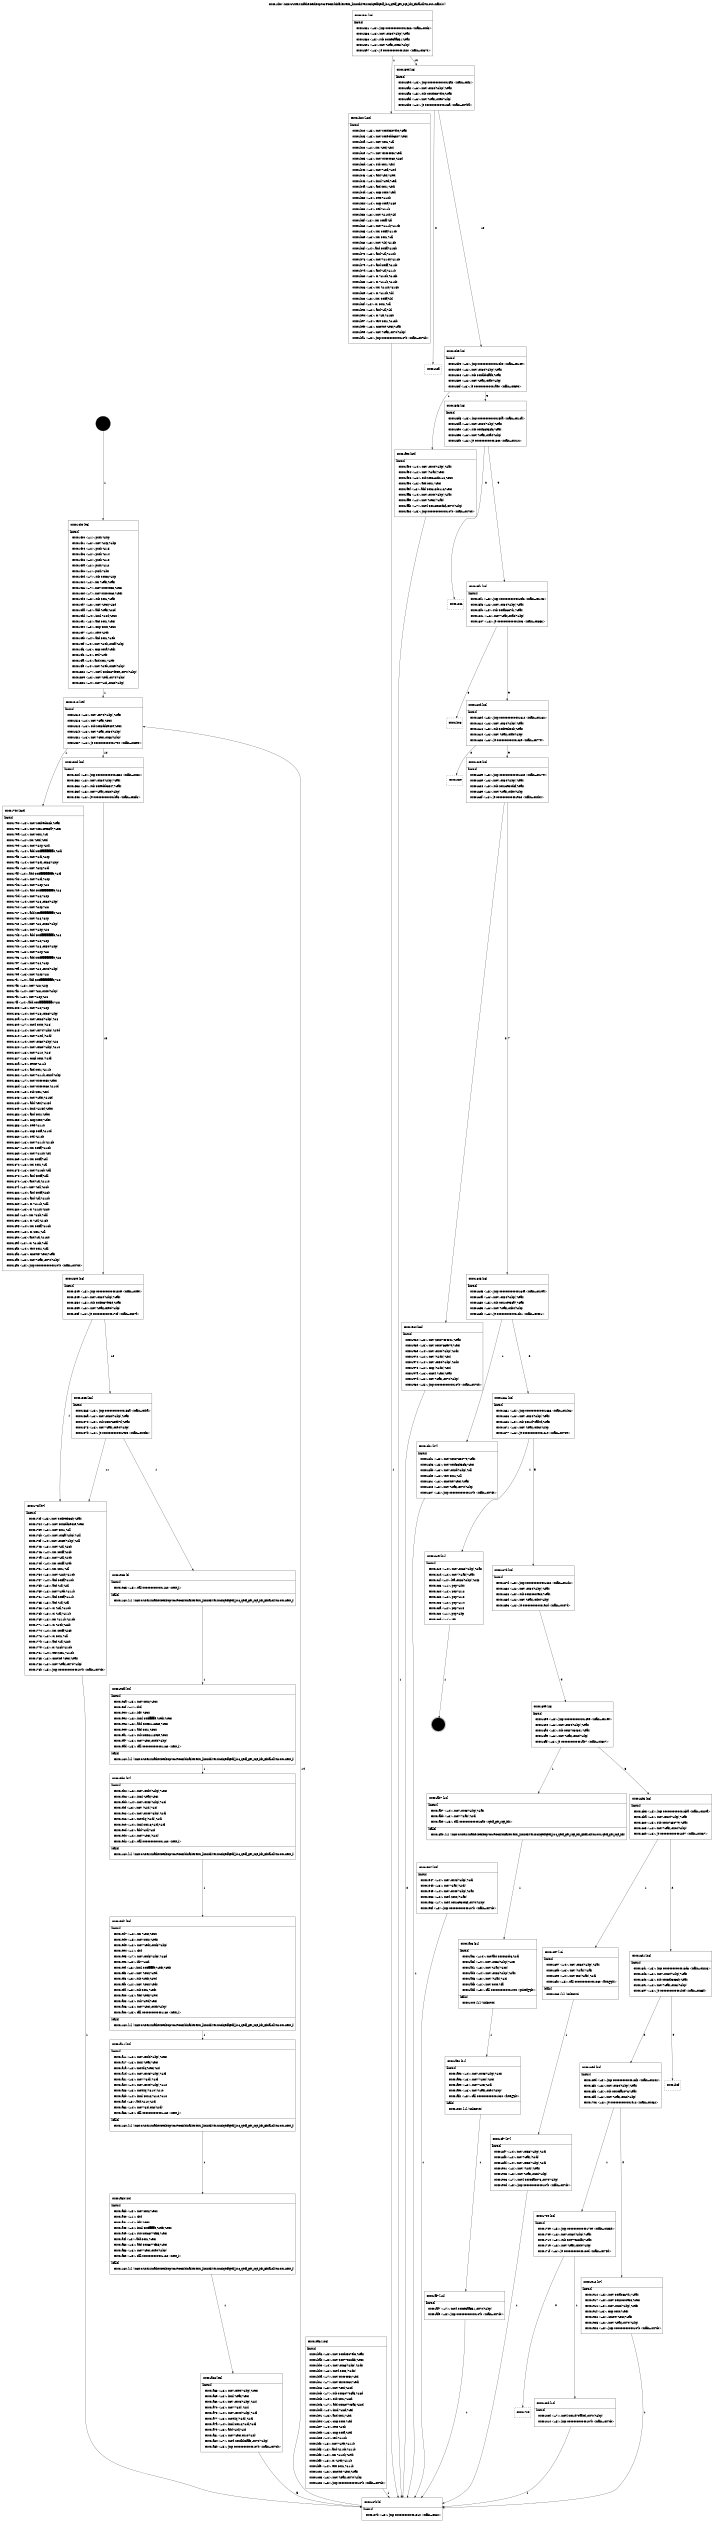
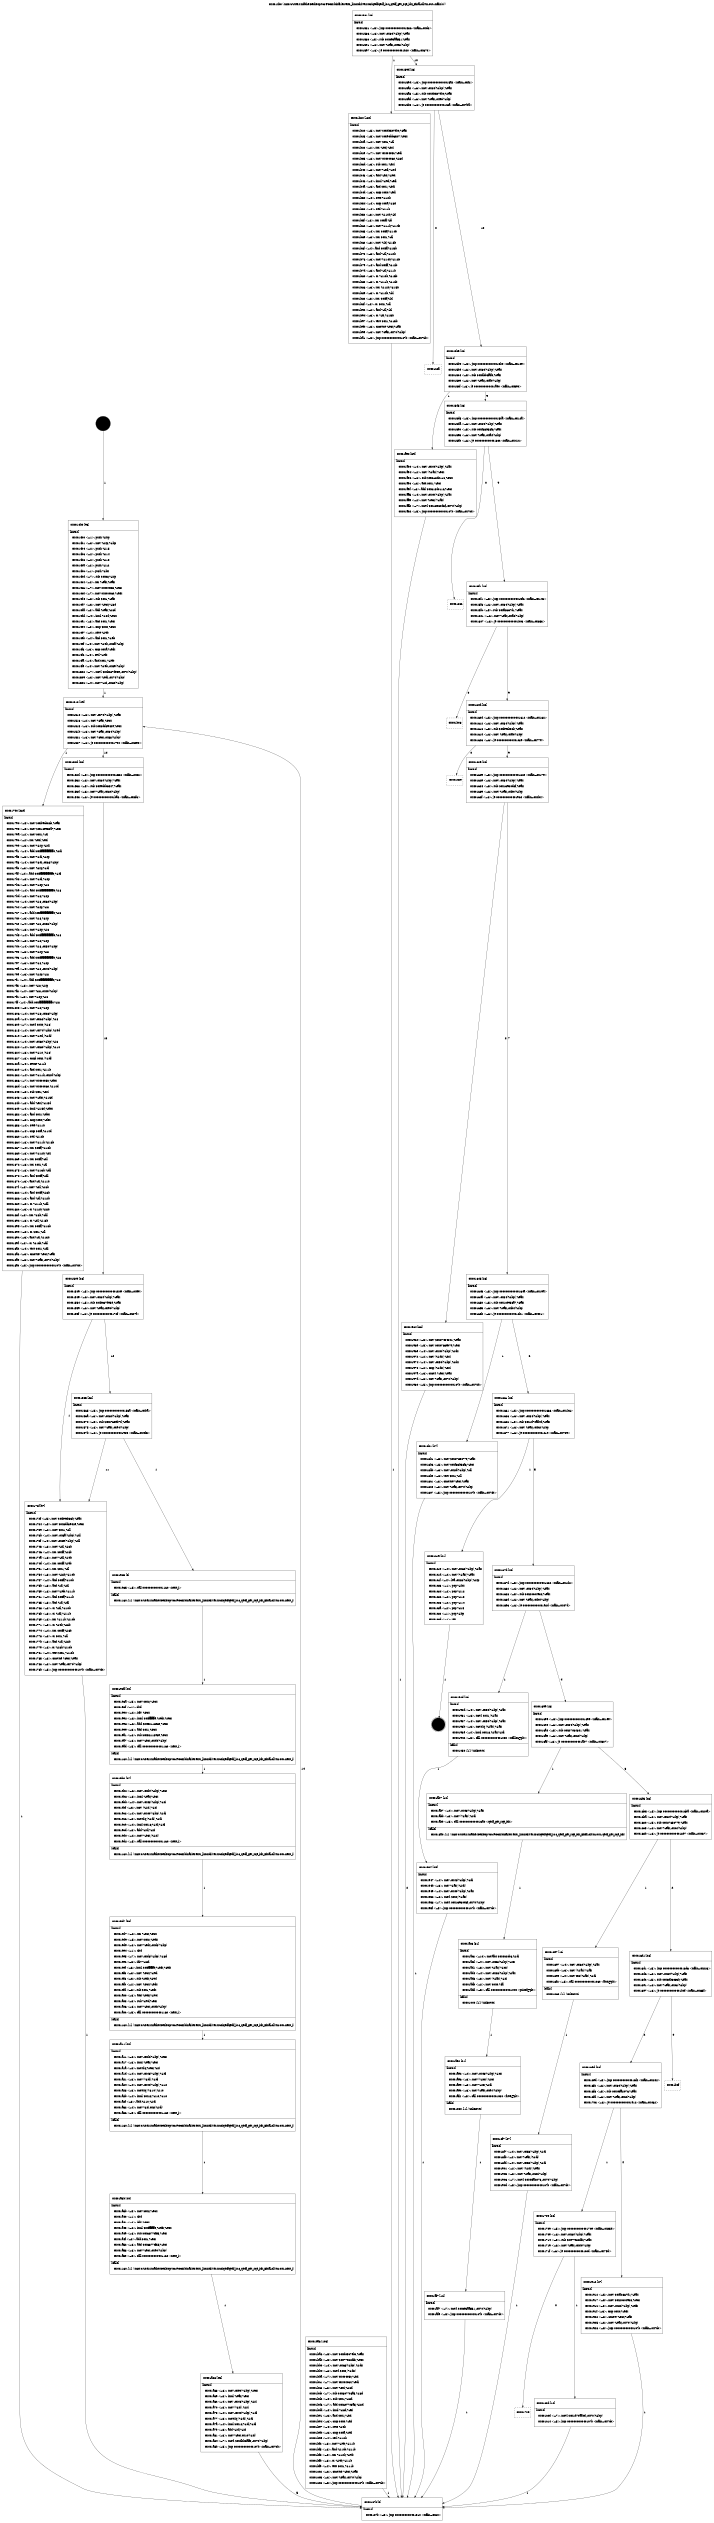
none -> (488, 1725)
none -> (20, 2034)
